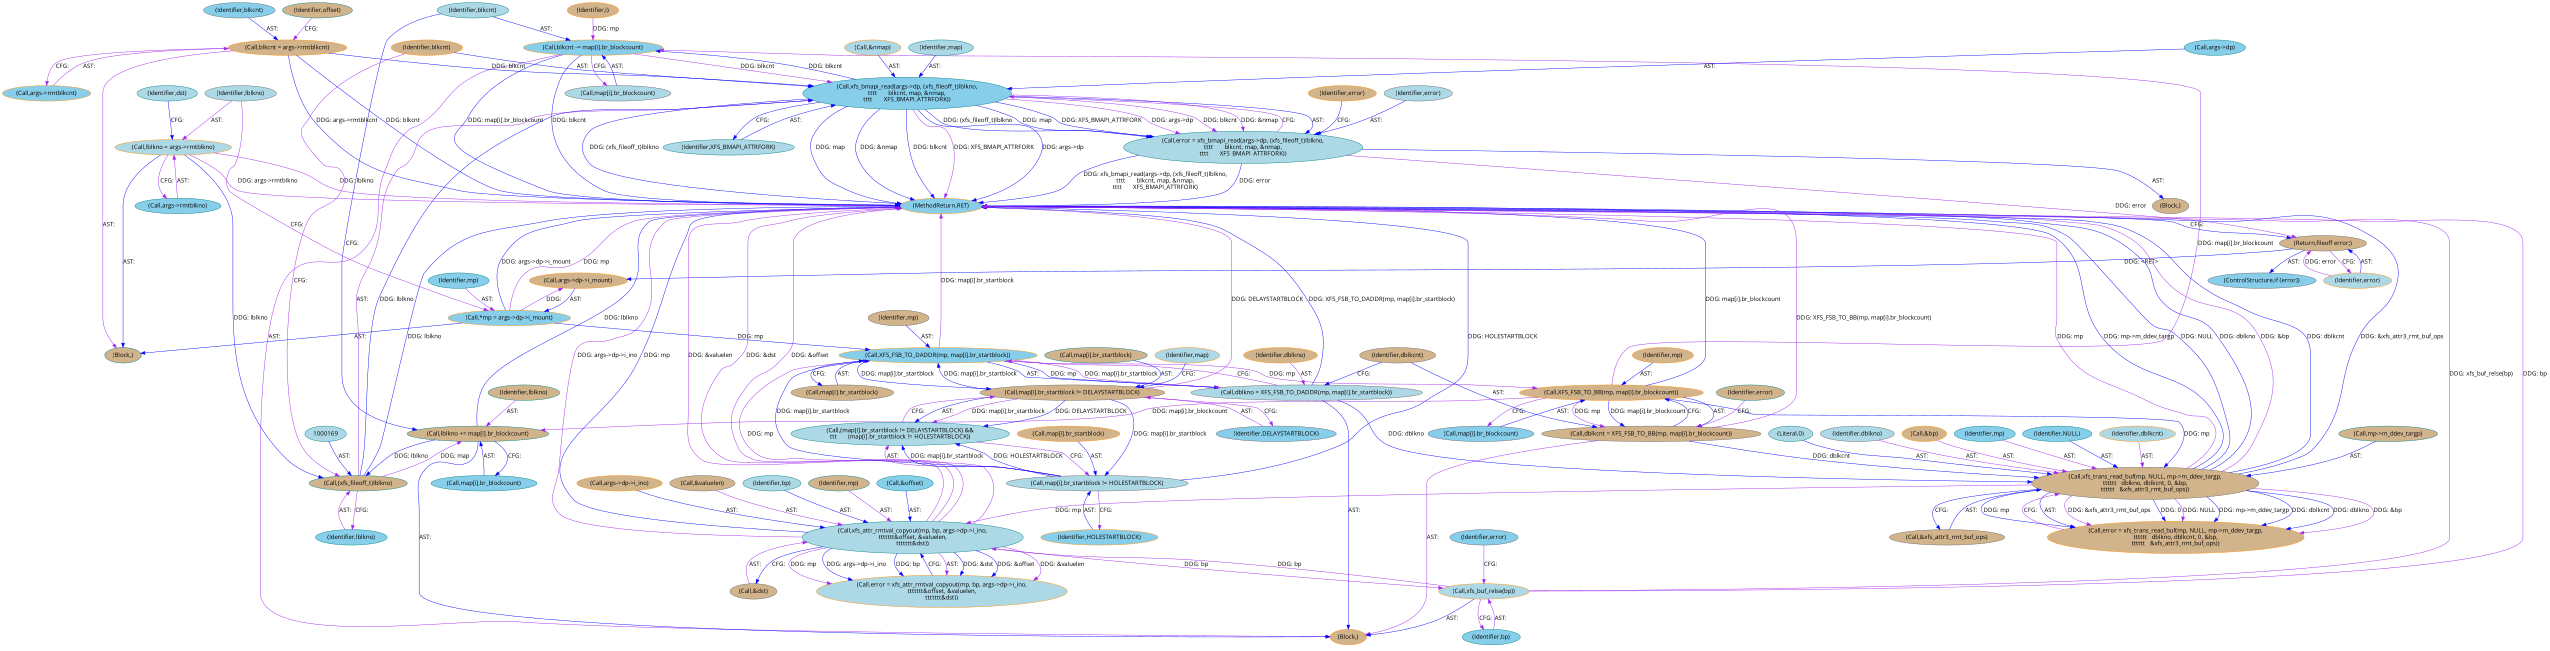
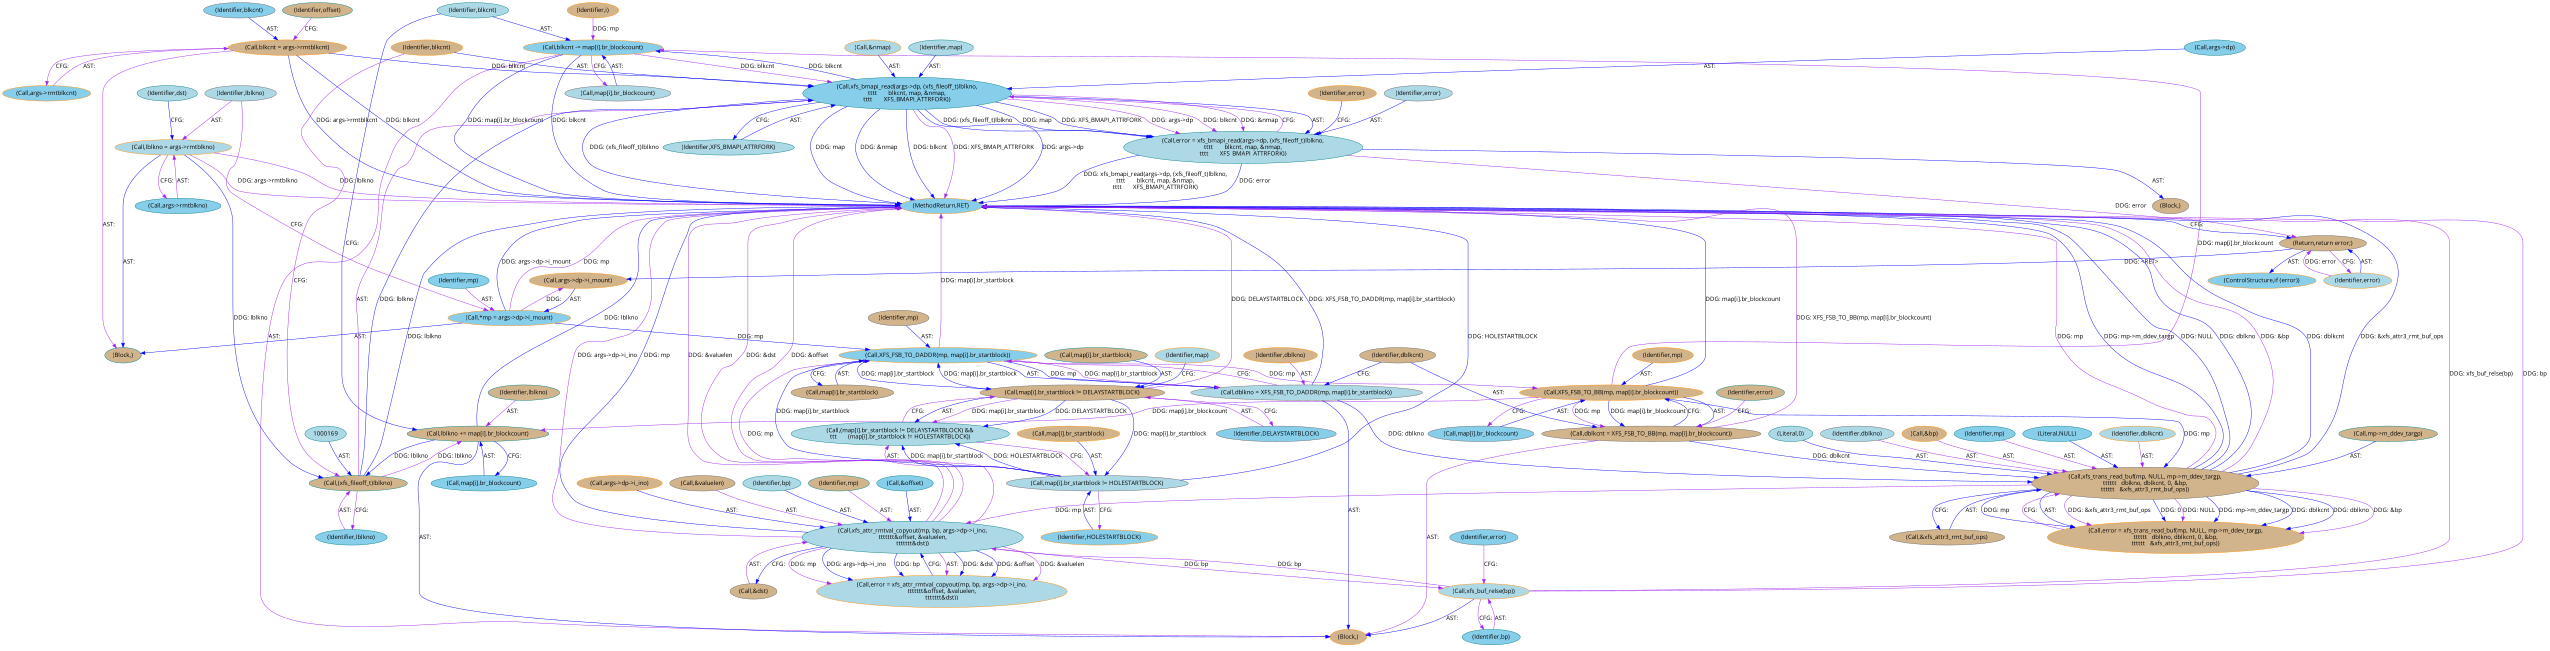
(2323, 243) -> (2323, 243)
(2262, 281) -> (2262, 281)
(2057, 434) -> (2057, 434)
(455, 456) -> (455, 456)
